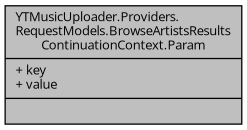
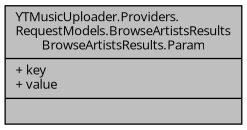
(123, 46) -> (123, 46)
